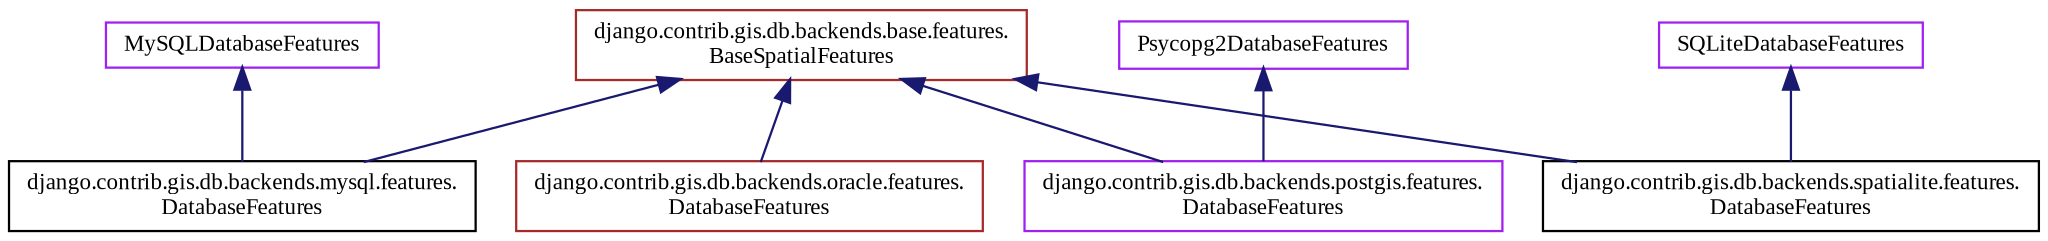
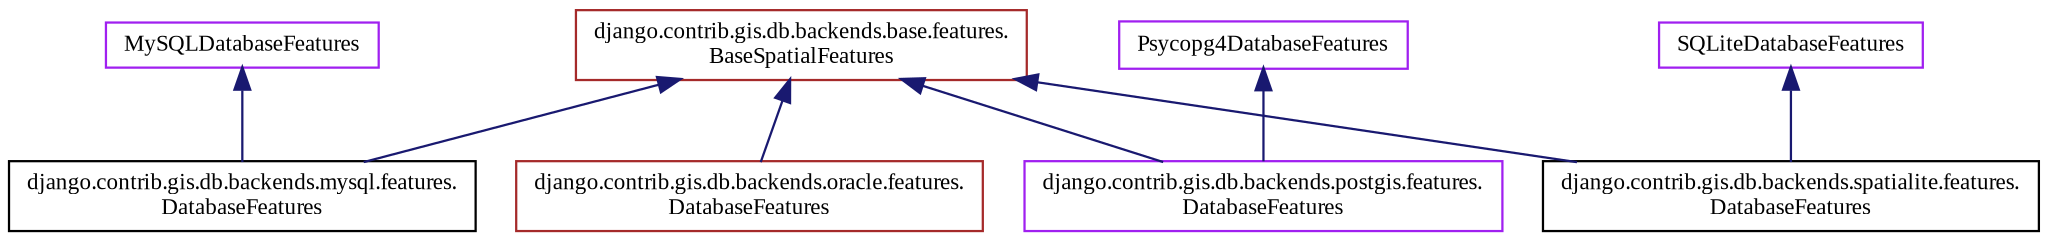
(1263, 45) -> (1263, 45)
